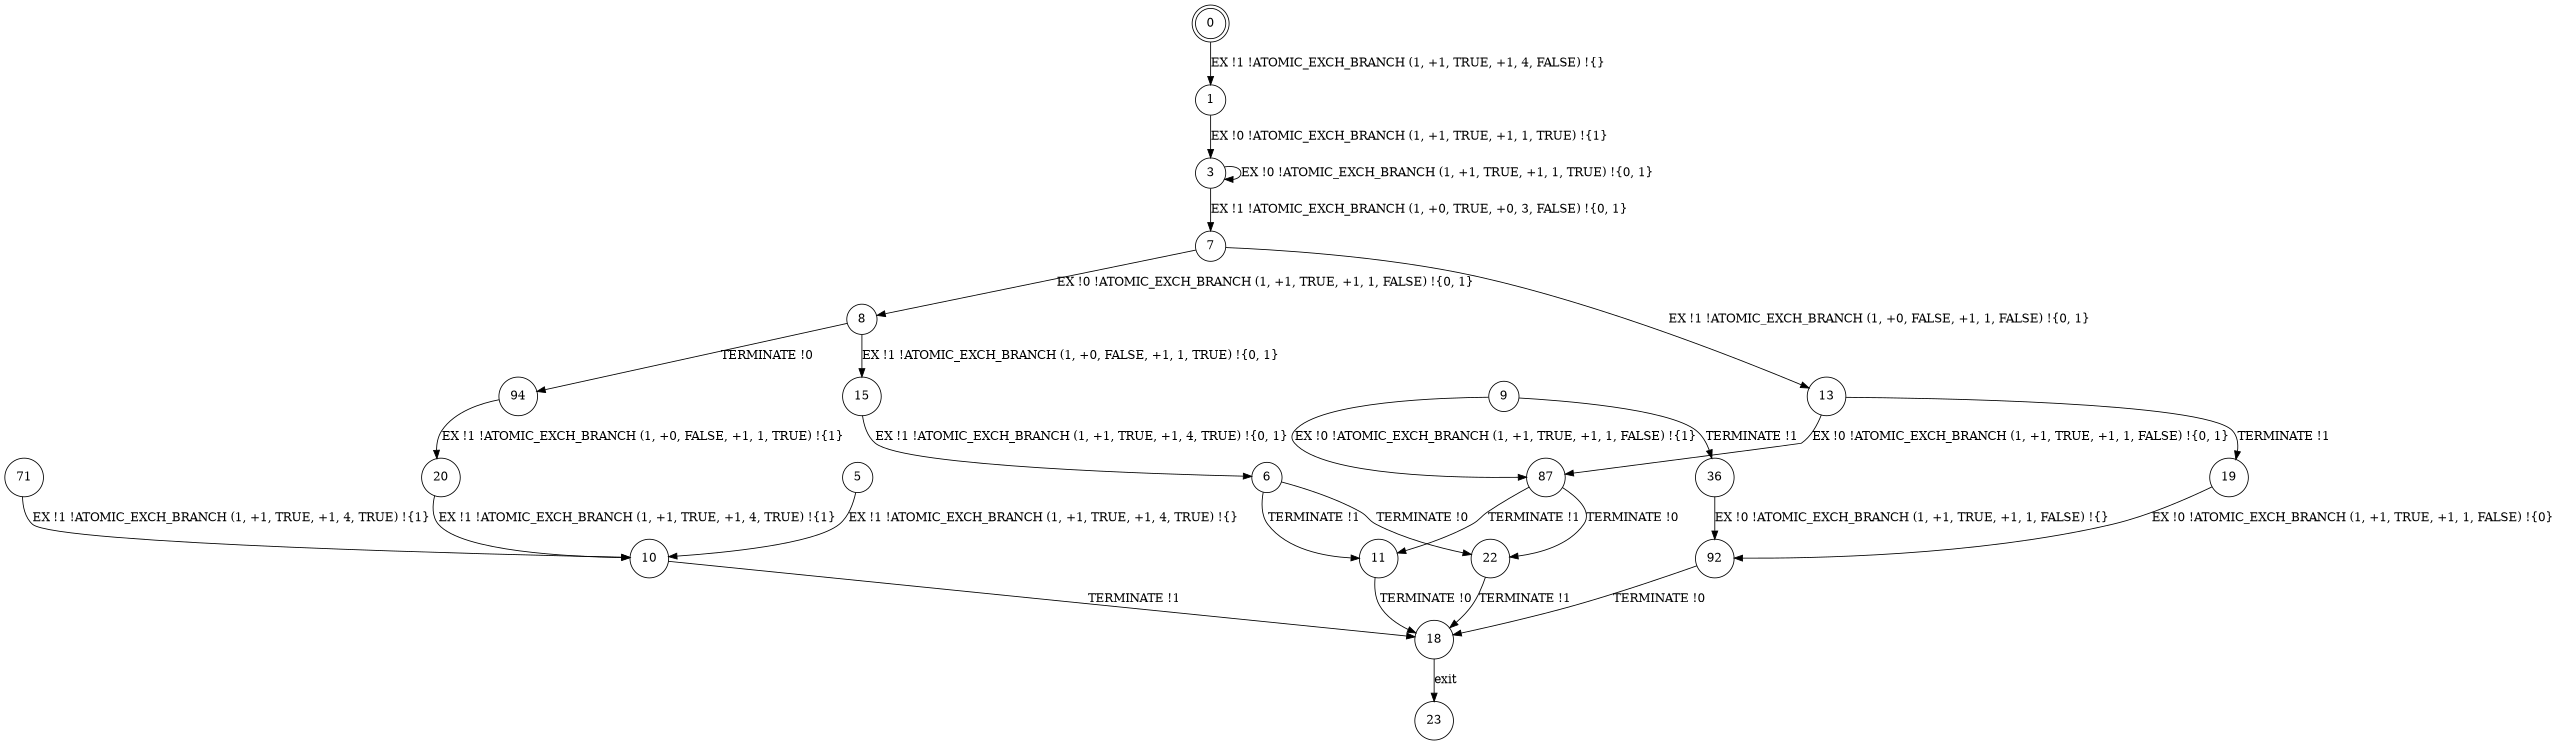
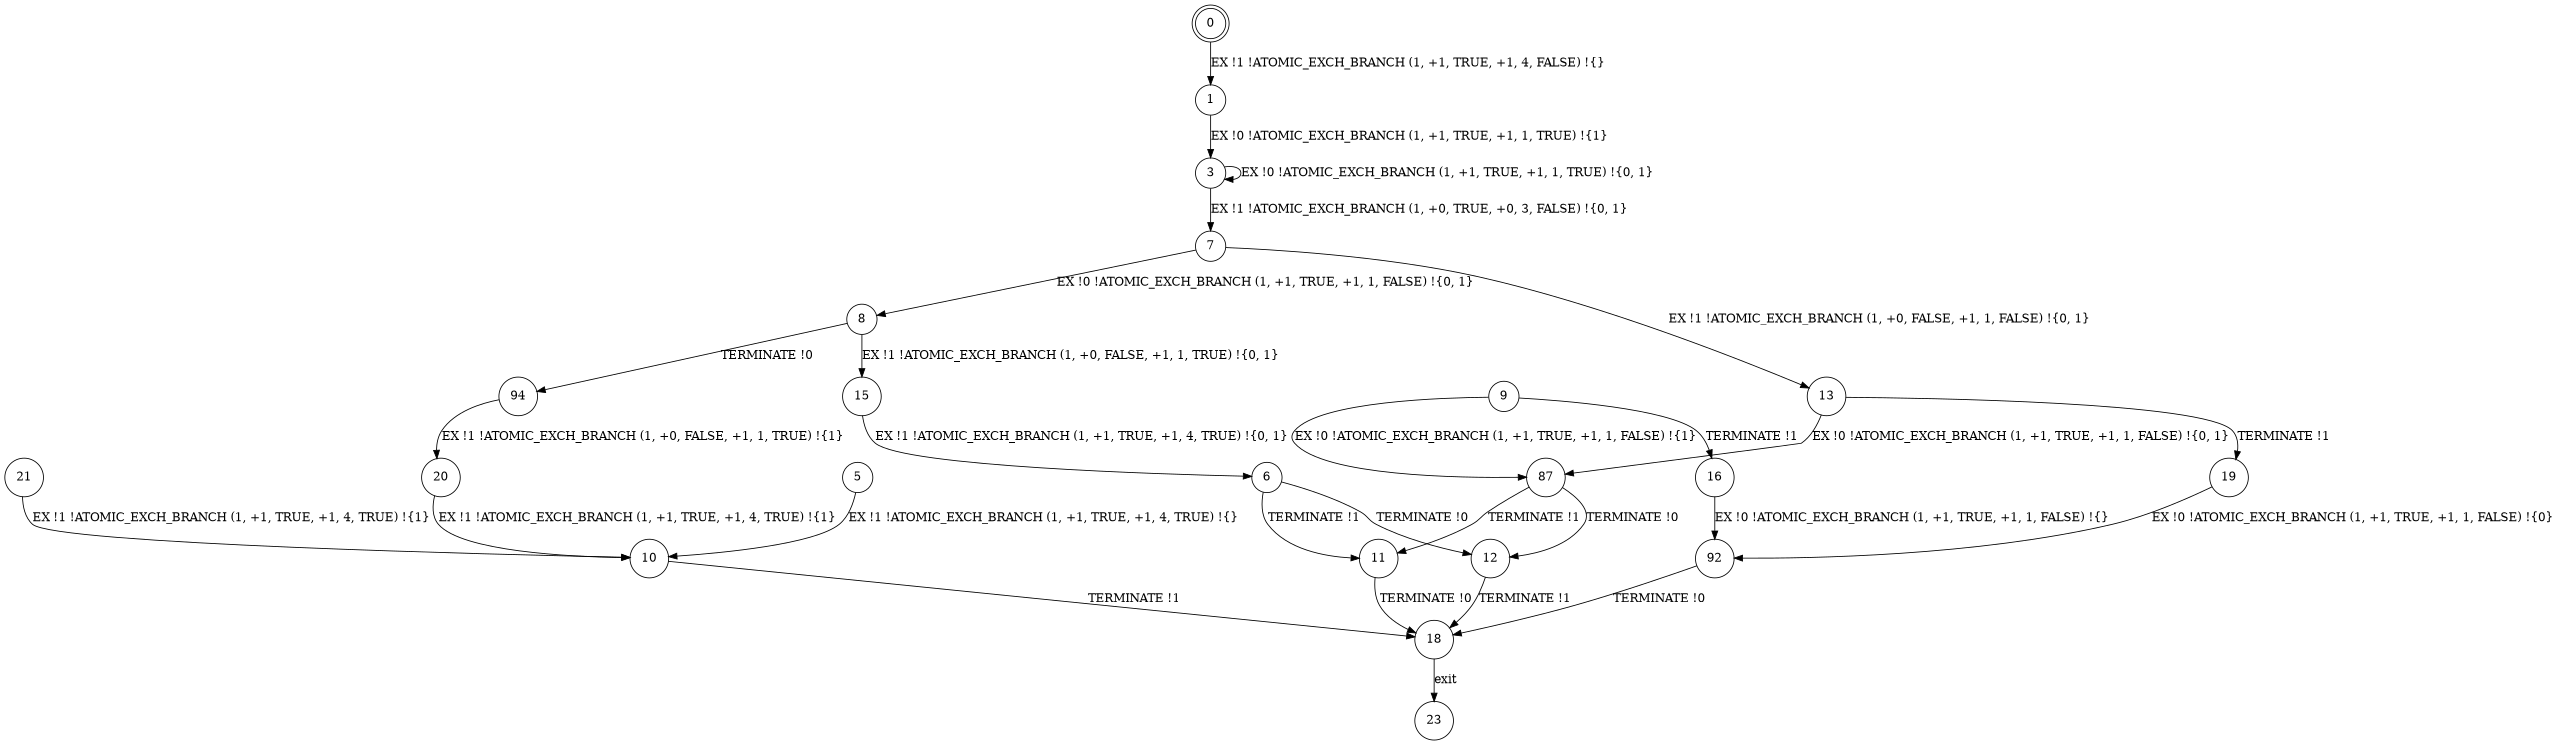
(24, 477) -> (24, 477)
(1715, 477) -> (1715, 477)
(1490, 559) -> (1490, 559)
